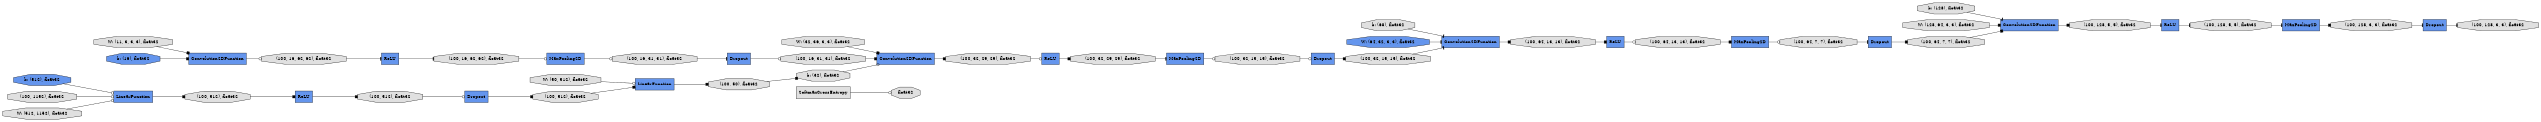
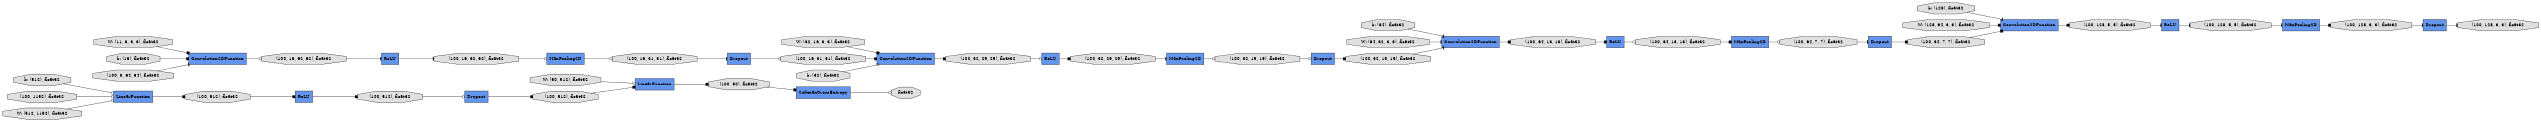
(1388, 25) -> (1388, 25)
(823, 42) -> (823, 42)
(1388, 42) -> (1388, 42)
(133, 59) -> (133, 59)
none -> (133, 76)
(42, 80) -> (42, 80)
(781, 80) -> (780, 88)
(823, 93) -> (823, 93)
